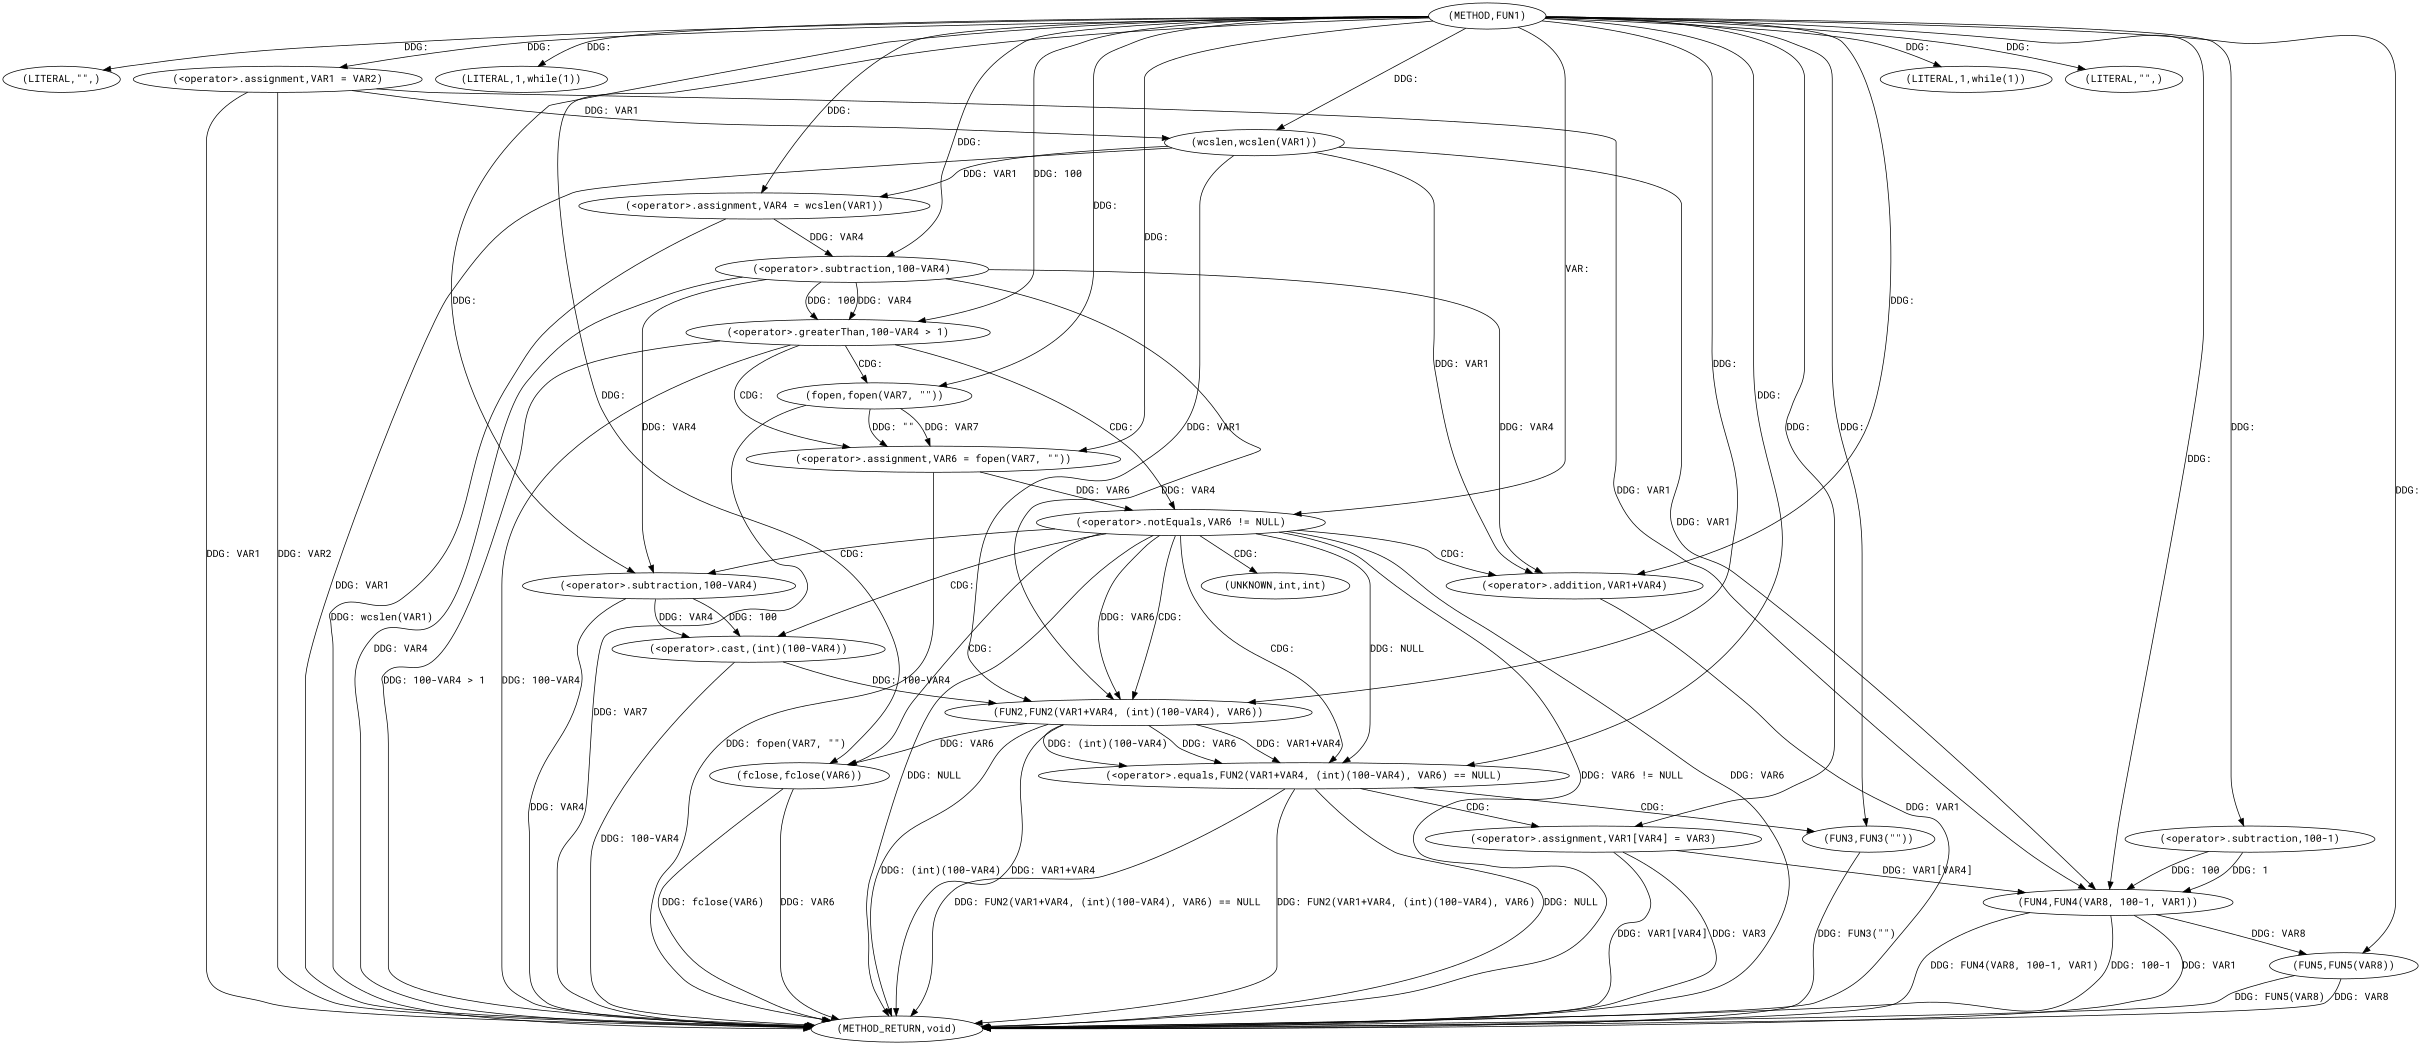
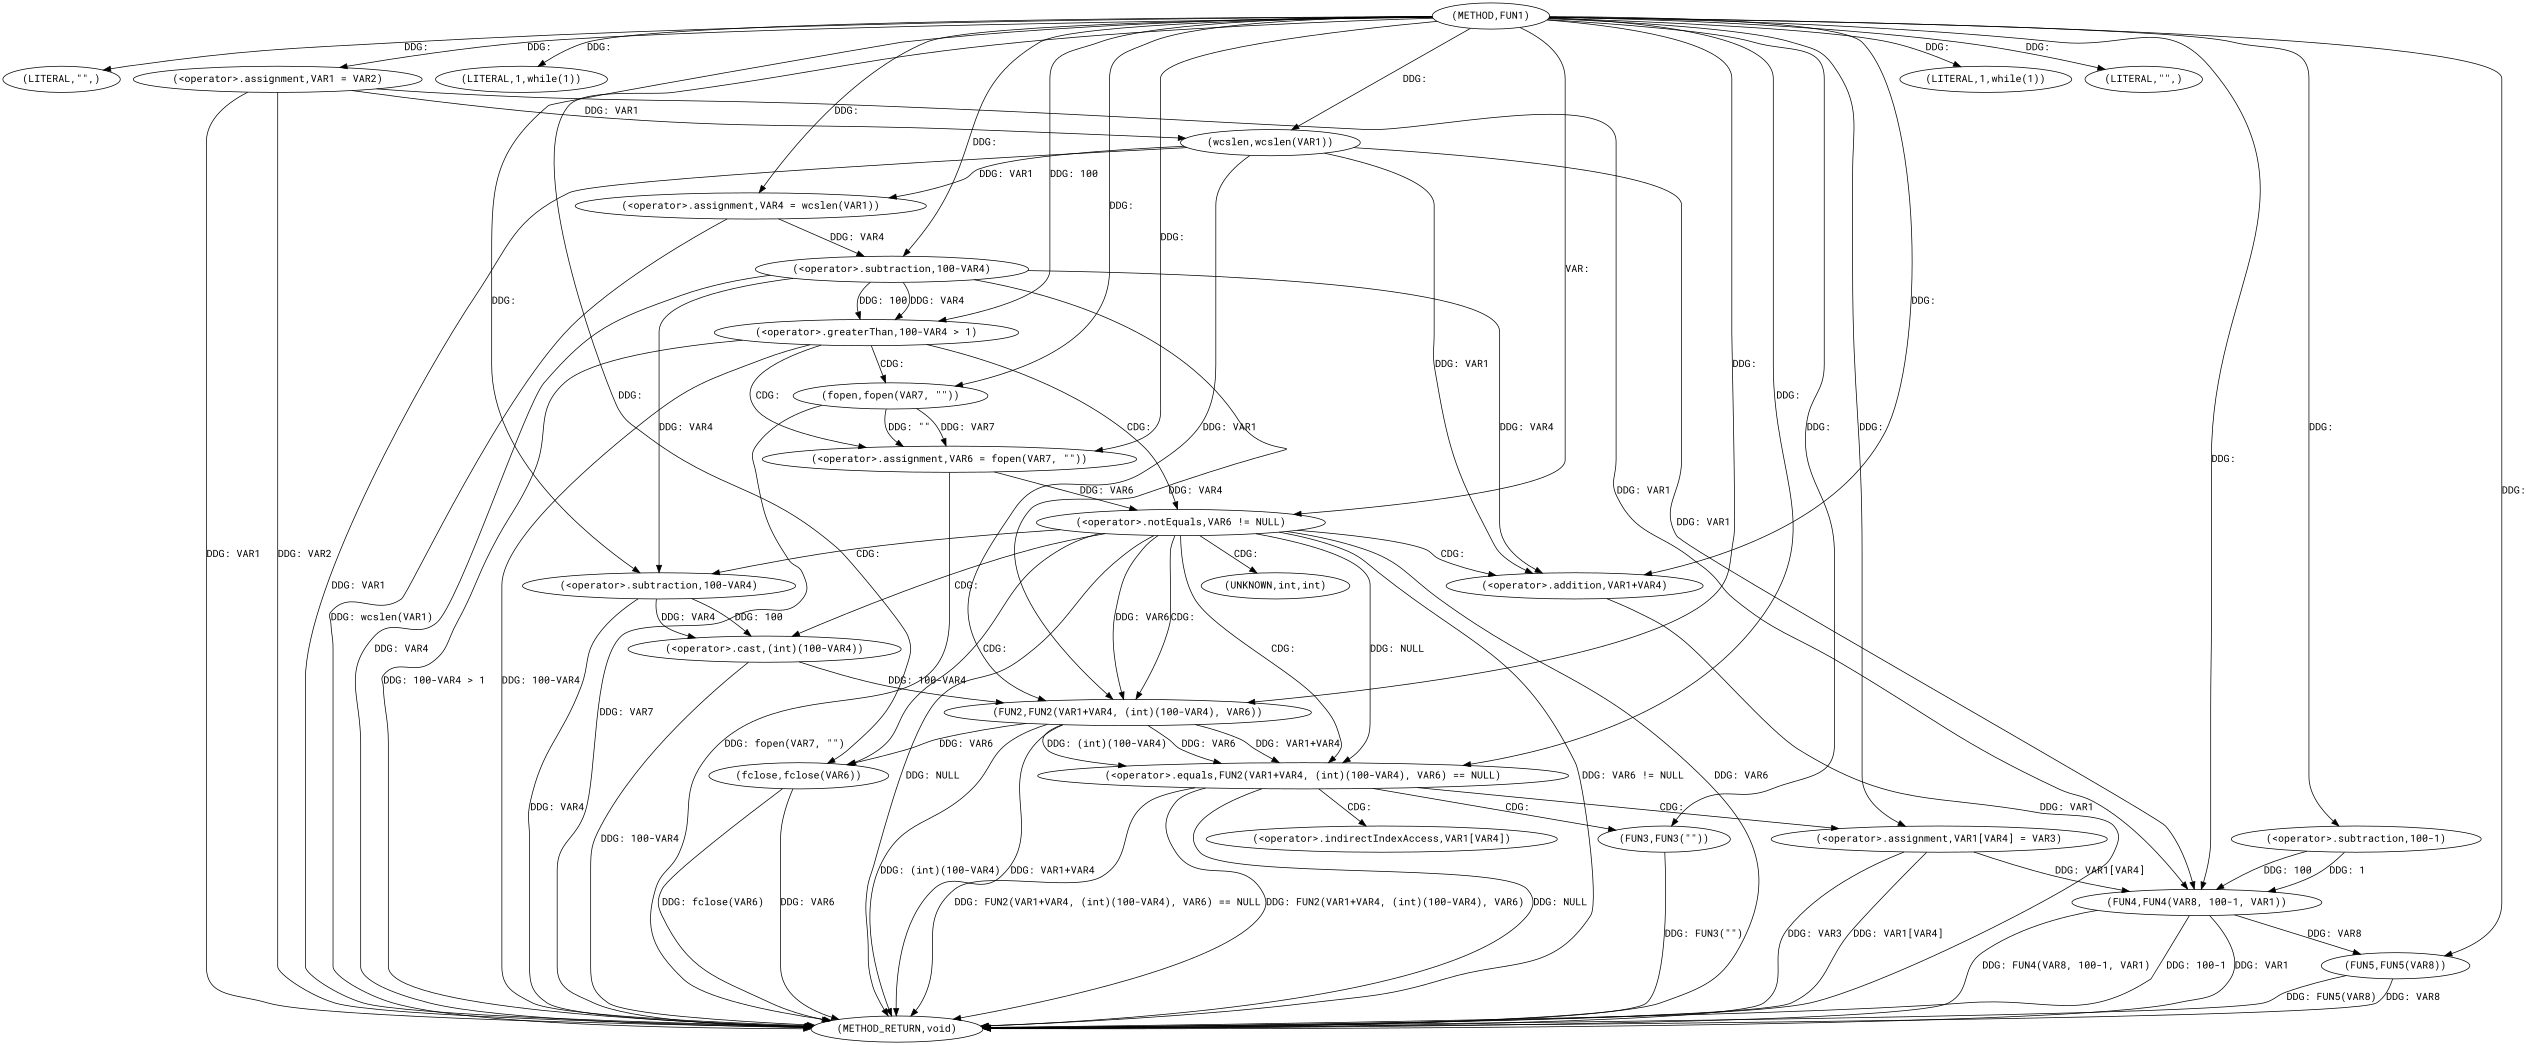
none -> (1382, 839)
